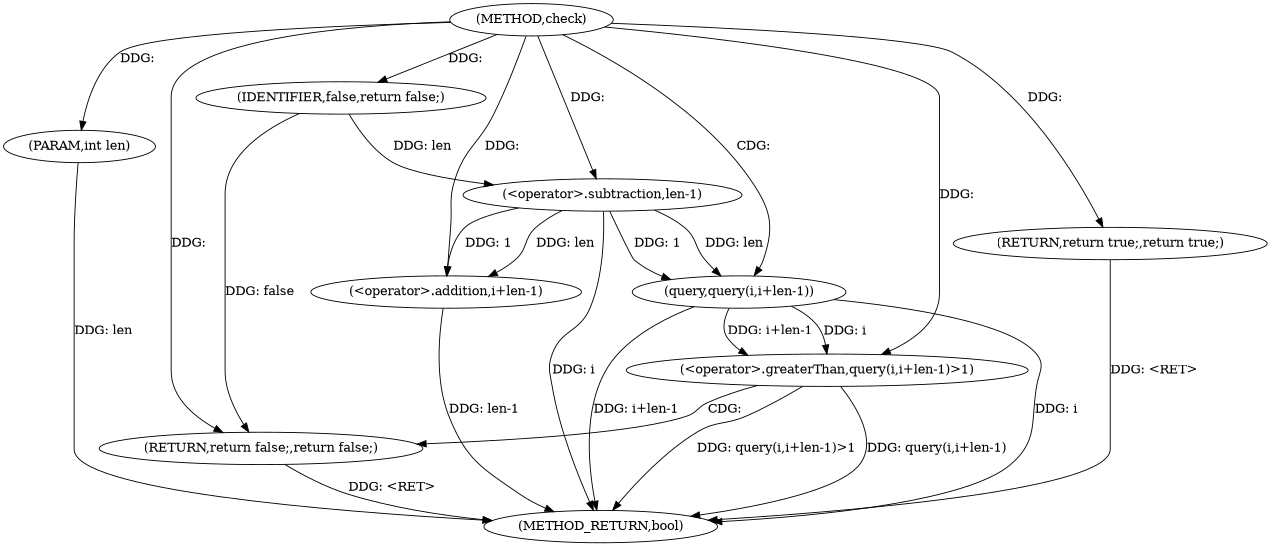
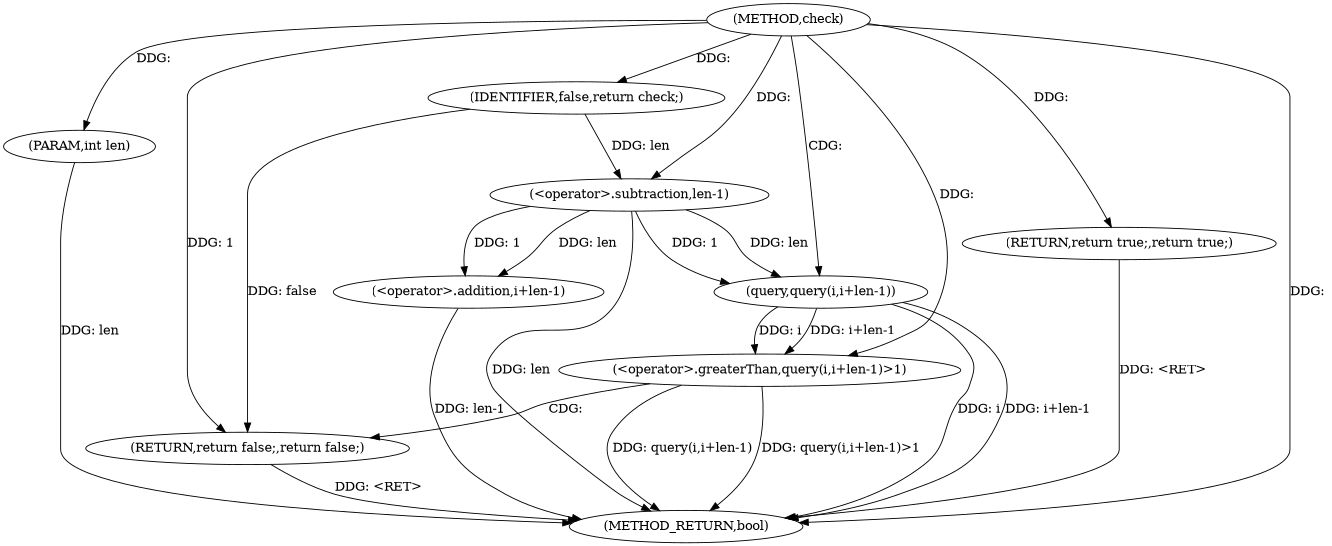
(341, 98) -> (576, 98)
(472, 147) -> (1290, 303)
(190, 244) -> (211, 244)
(574, 370) -> (521, 370)
